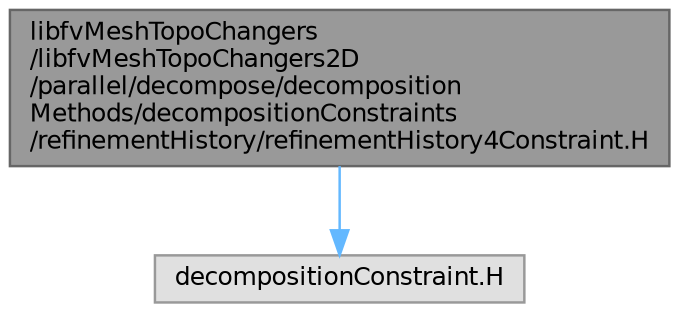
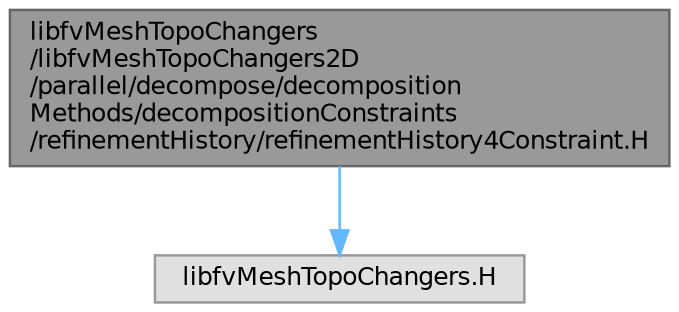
(340, 279) -> (340, 279)
